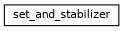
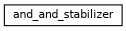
(62, 15) -> (63, 15)
